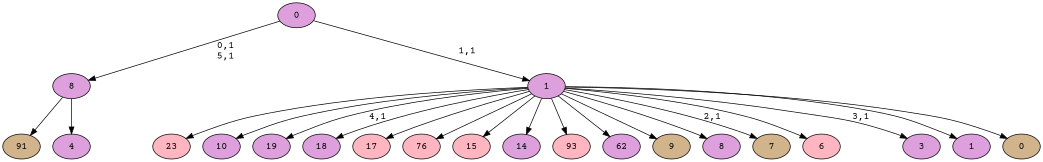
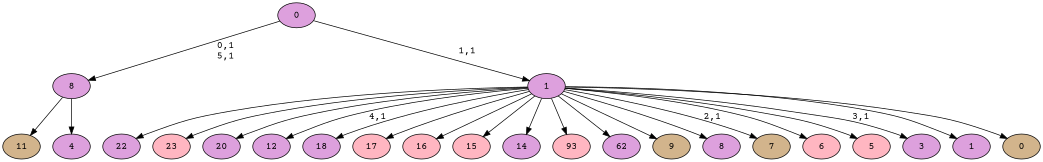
(22, 147) -> (22, 147)
none -> (122, 147)
(222, 147) -> (222, 147)
(272, 147) -> (272, 147)
(422, 147) -> (422, 147)
none -> (872, 147)
